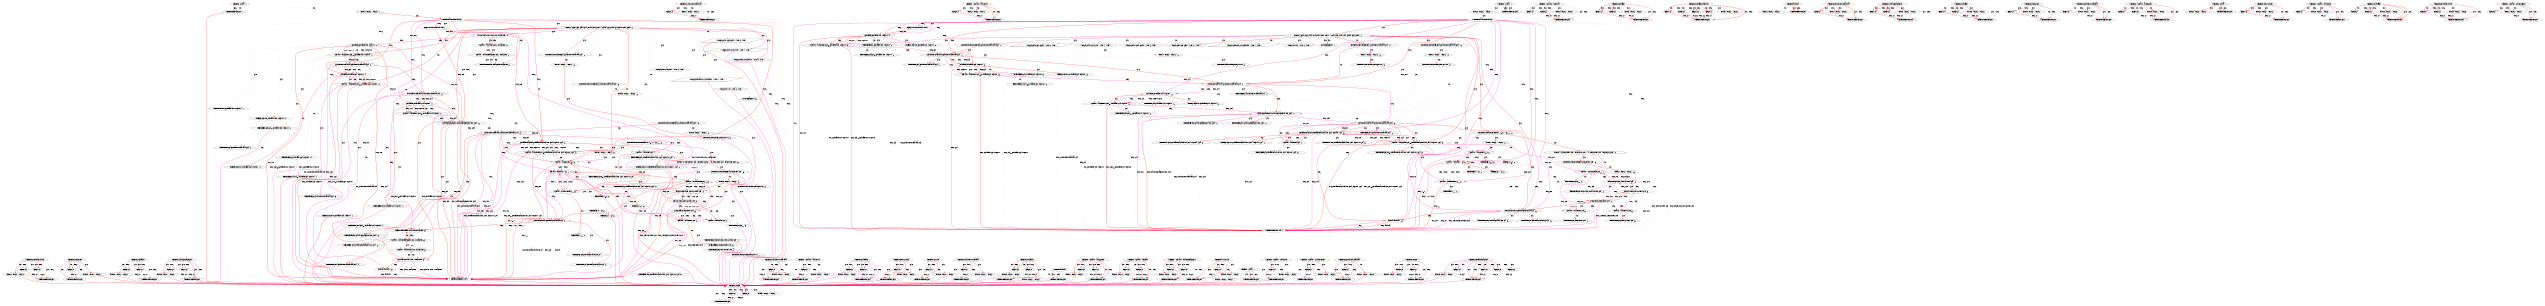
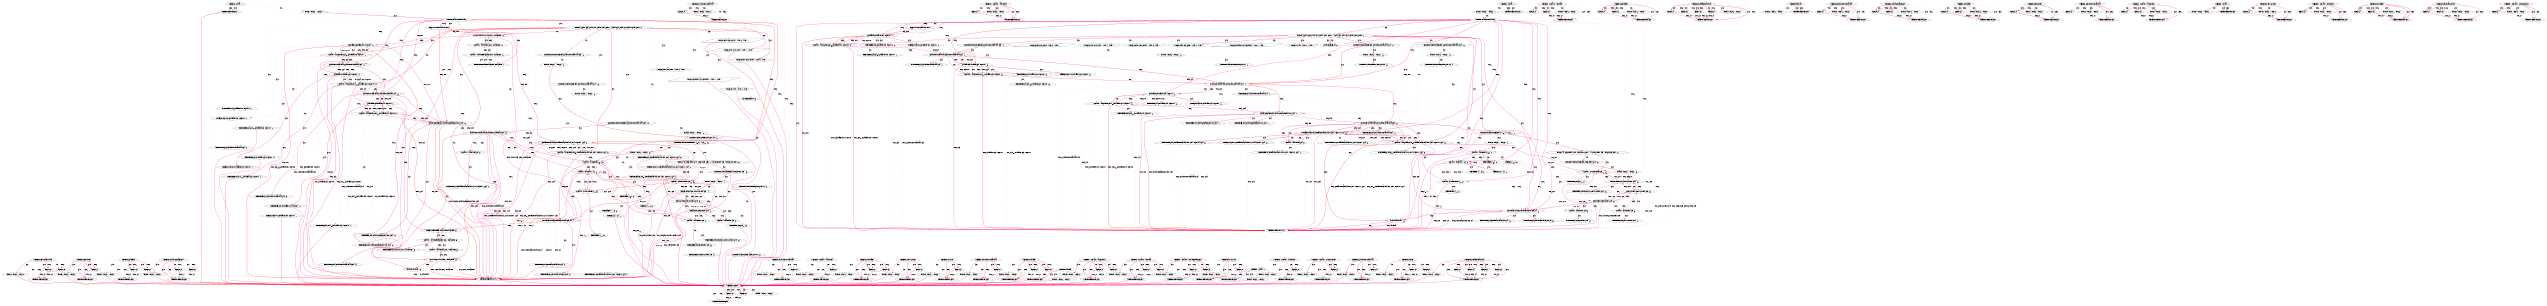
none -> (399, 250)
